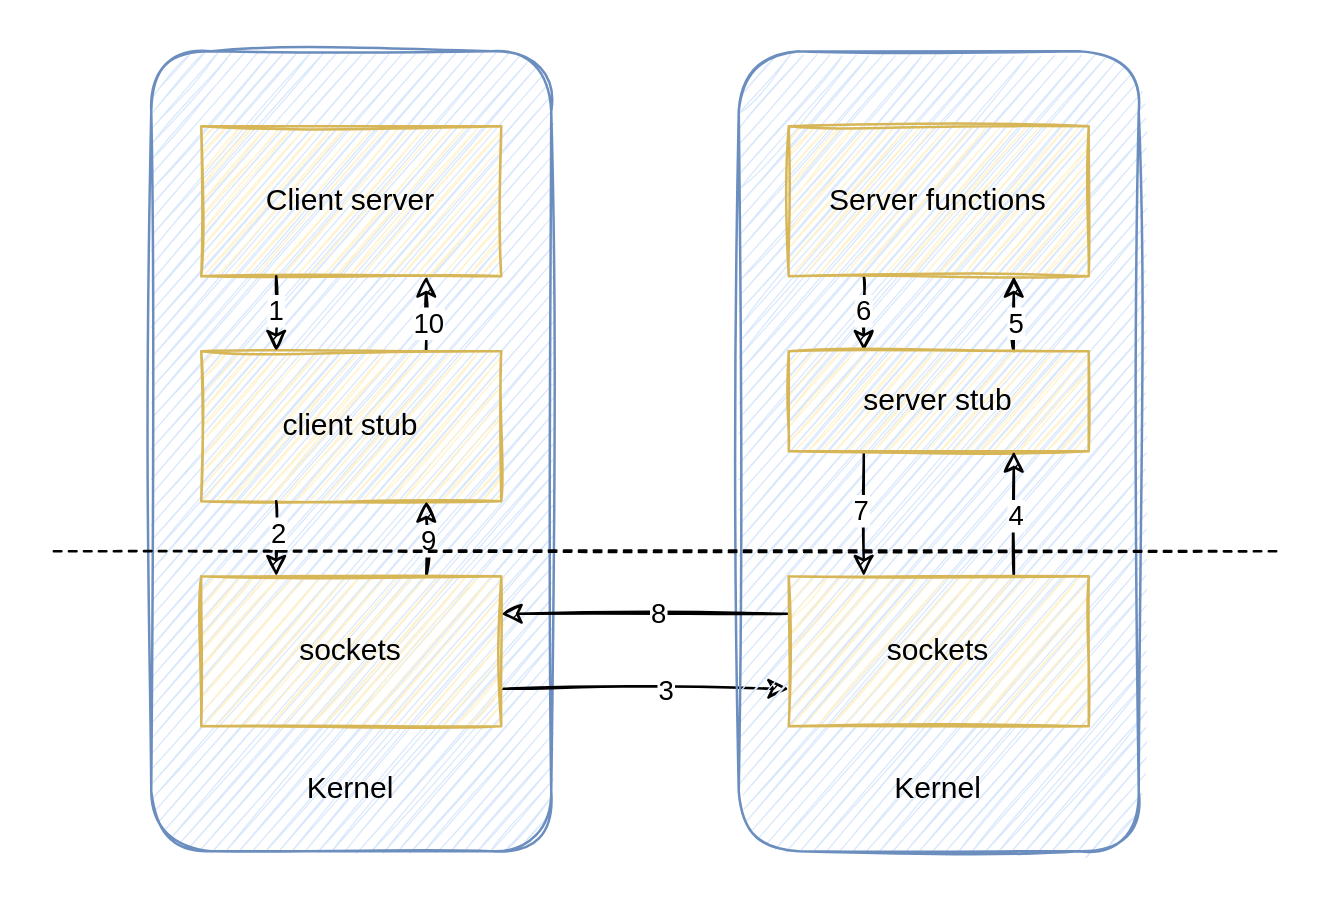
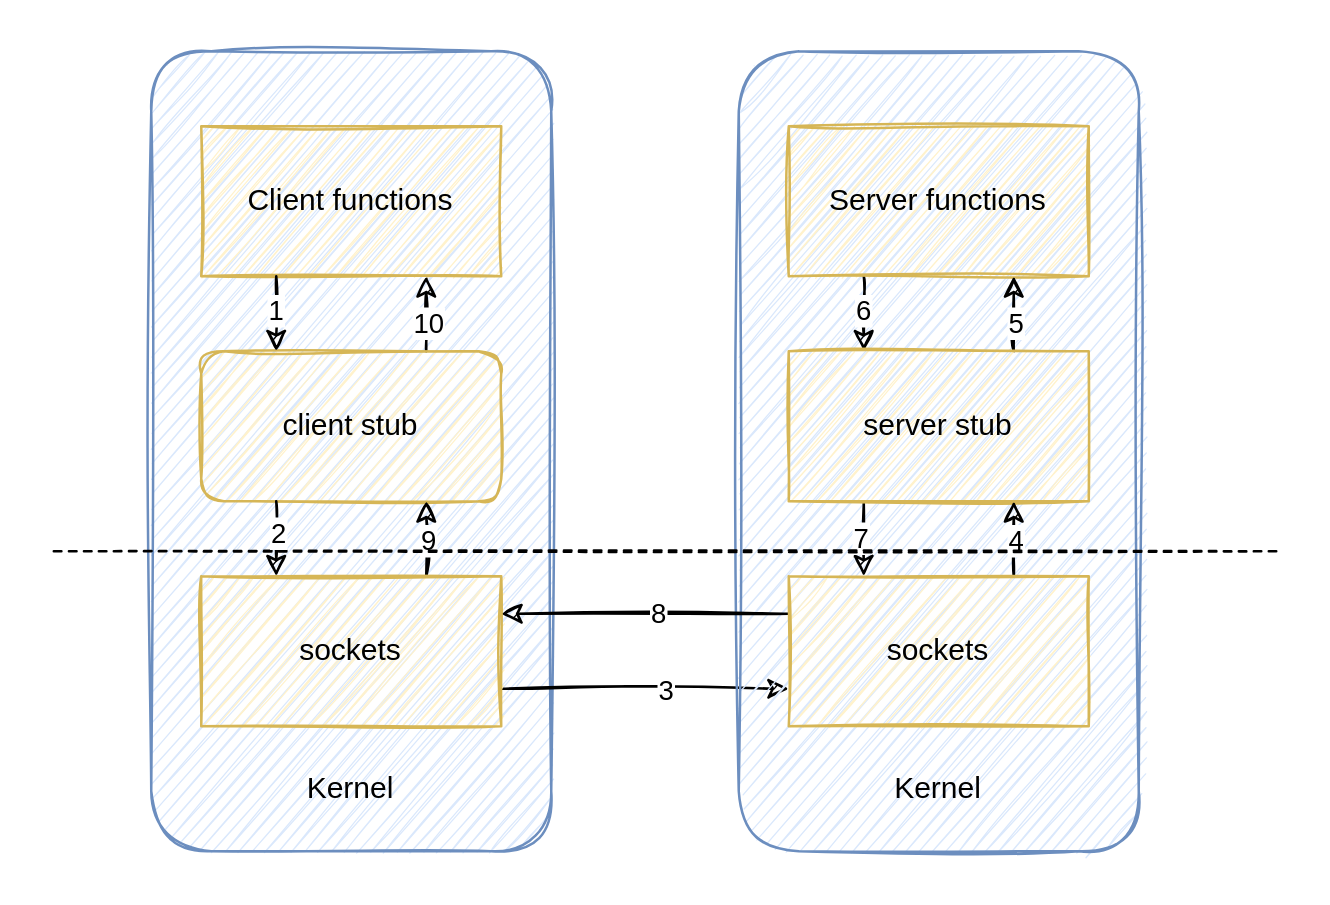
(351, 201) -> (351, 201)
(939, 401) -> (939, 426)
(351, 426) -> (351, 426)
